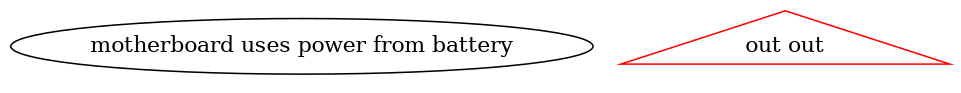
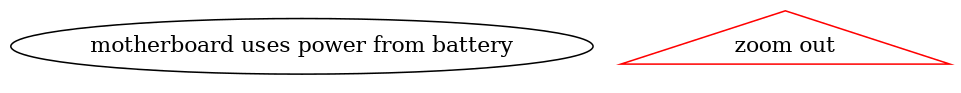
(785, 46) -> (785, 46)
